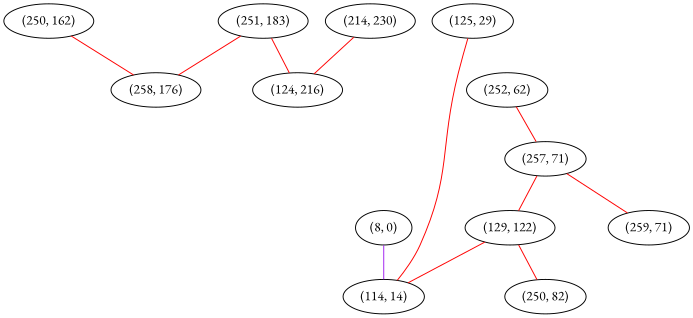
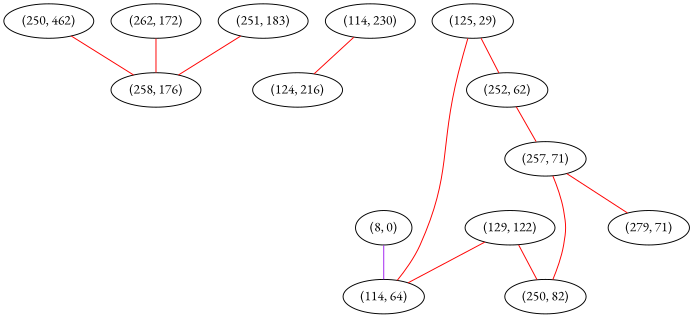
(49, 21) -> (49, 21)
none -> (156, 21)
(370, 21) -> (370, 21)
(280, 56) -> none
none -> (490, 56)
(528, 193) -> (566, 228)
(649, 228) -> (649, 228)
(384, 297) -> (384, 297)
